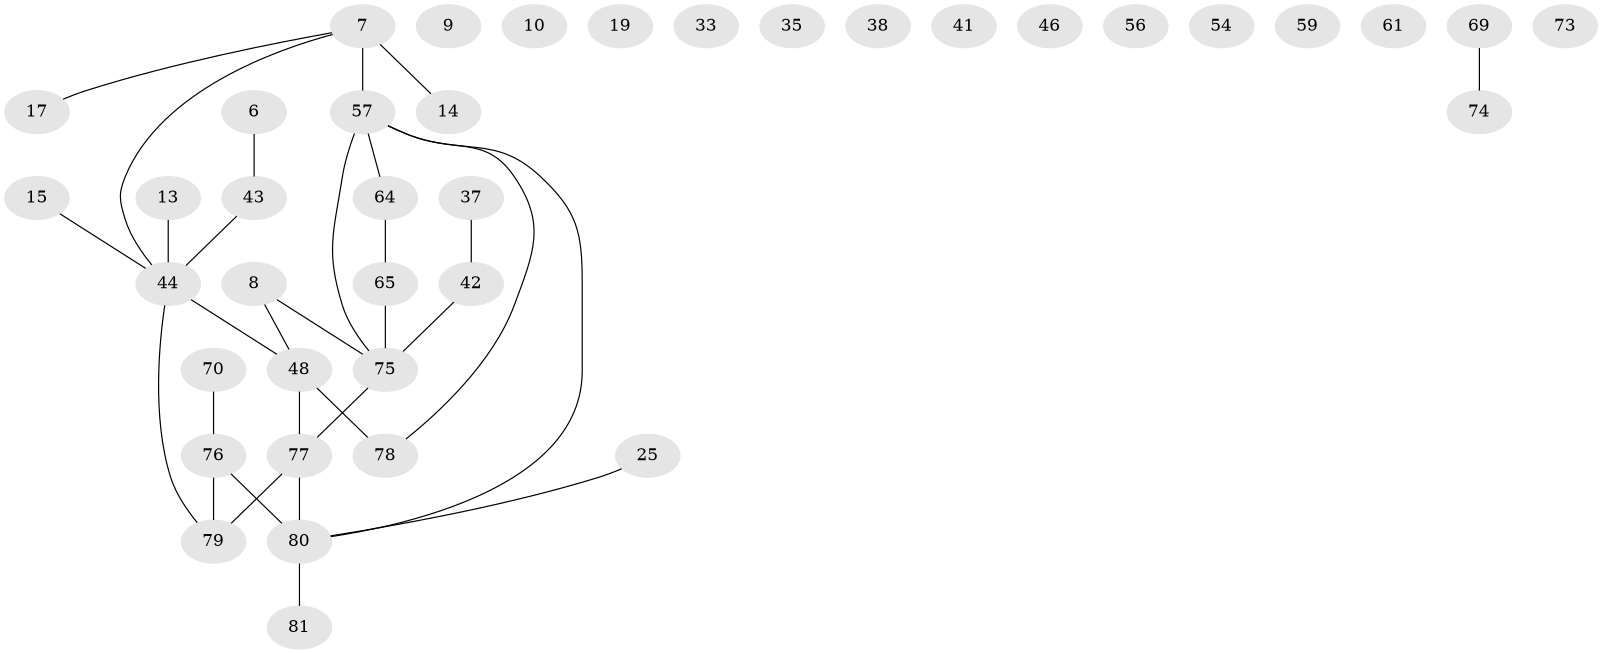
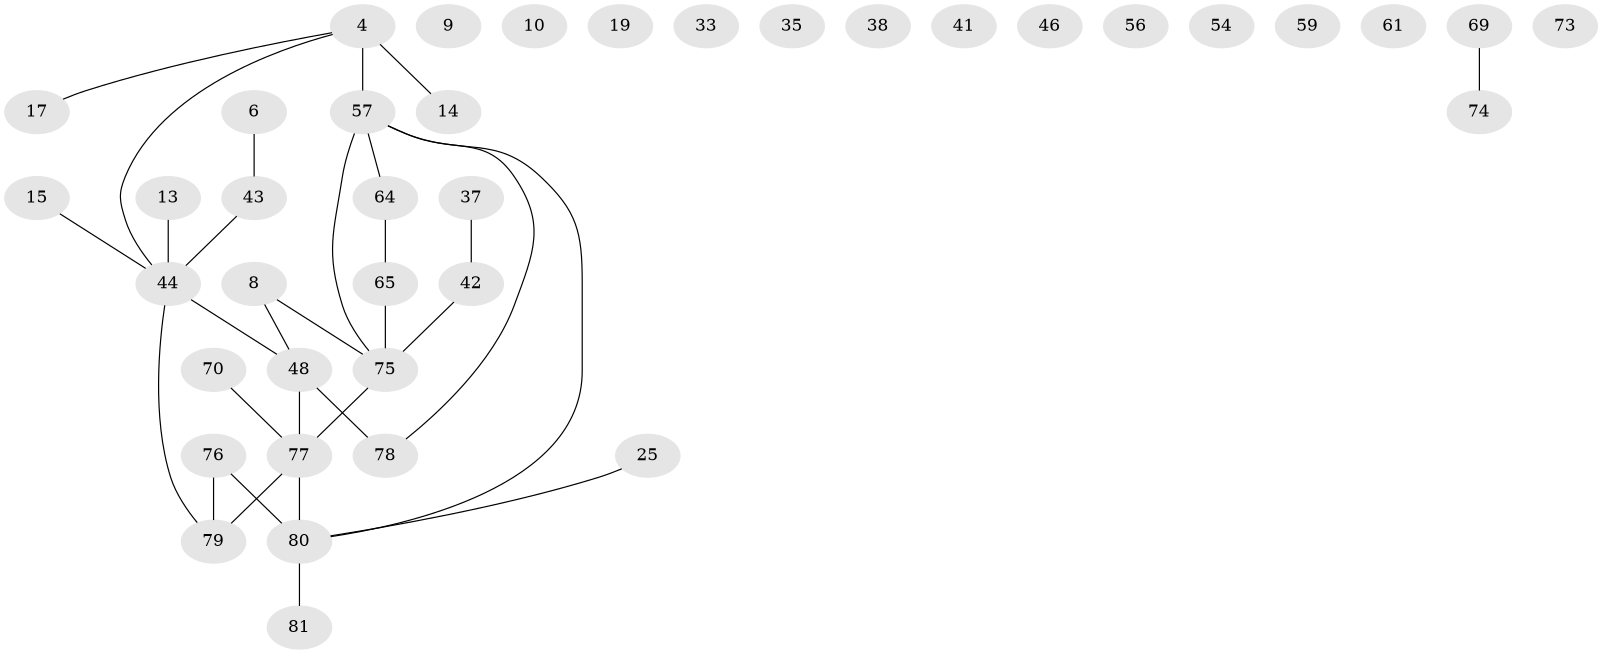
(363, 26) -> (363, 26)
(214, 413) -> (256, 413)
